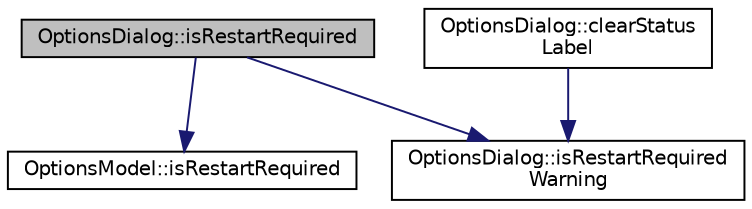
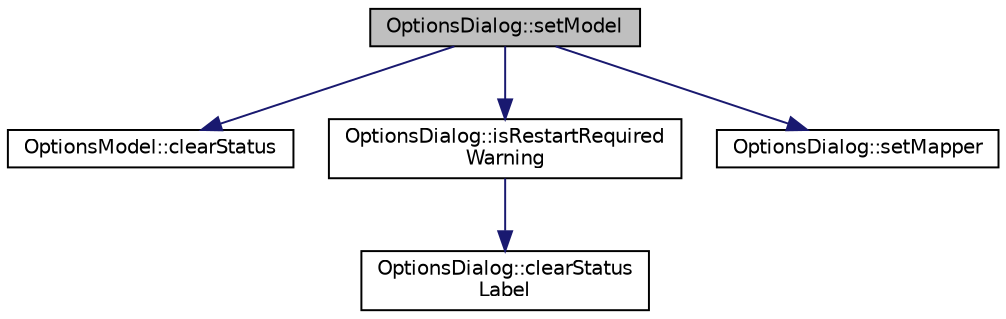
(198, 38) -> (505, 28)
(568, 94) -> (505, 205)
none -> (858, 149)
(182, 170) -> (151, 149)
